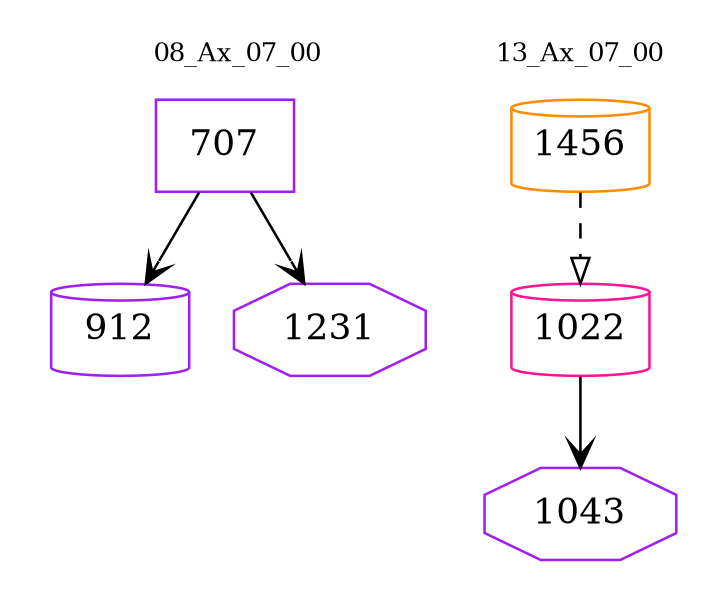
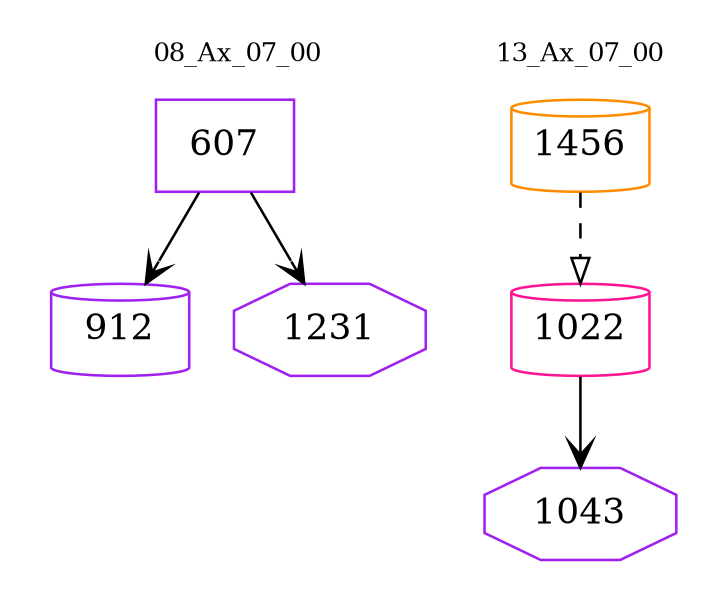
(225, 146) -> (225, 146)
